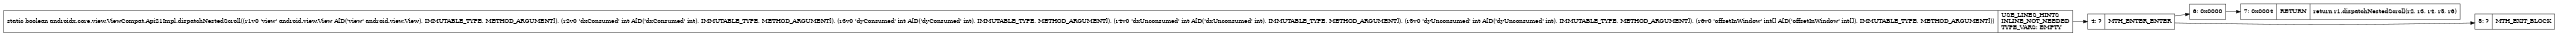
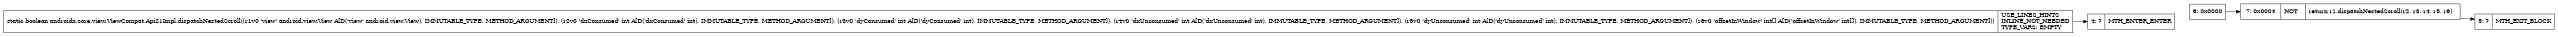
(2293, 12) -> (2291, 12)
(2180, 15) -> none
(2323, 25) -> (2465, 19)
